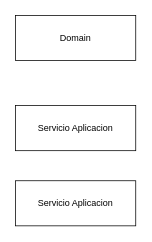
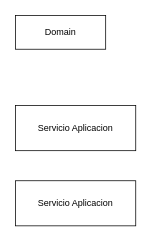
(75, 38) -> (60, 32)
